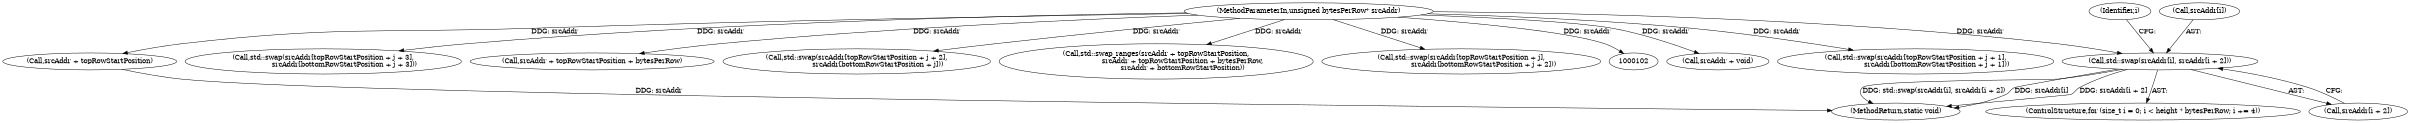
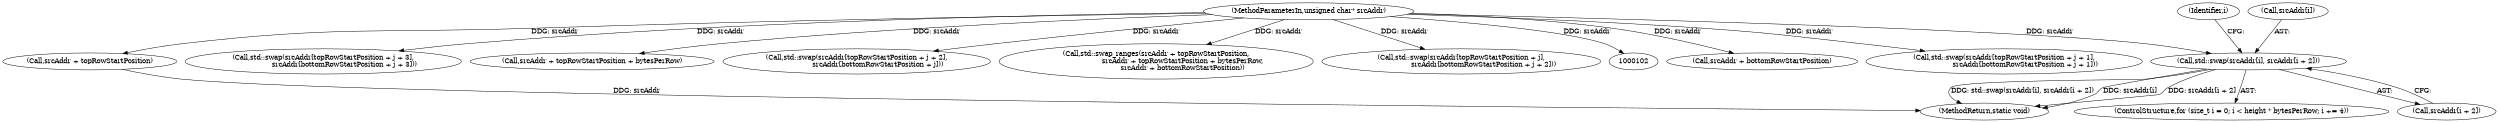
(1309, 11) -> (1309, 11)
(1718, 61) -> (1762, 61)
